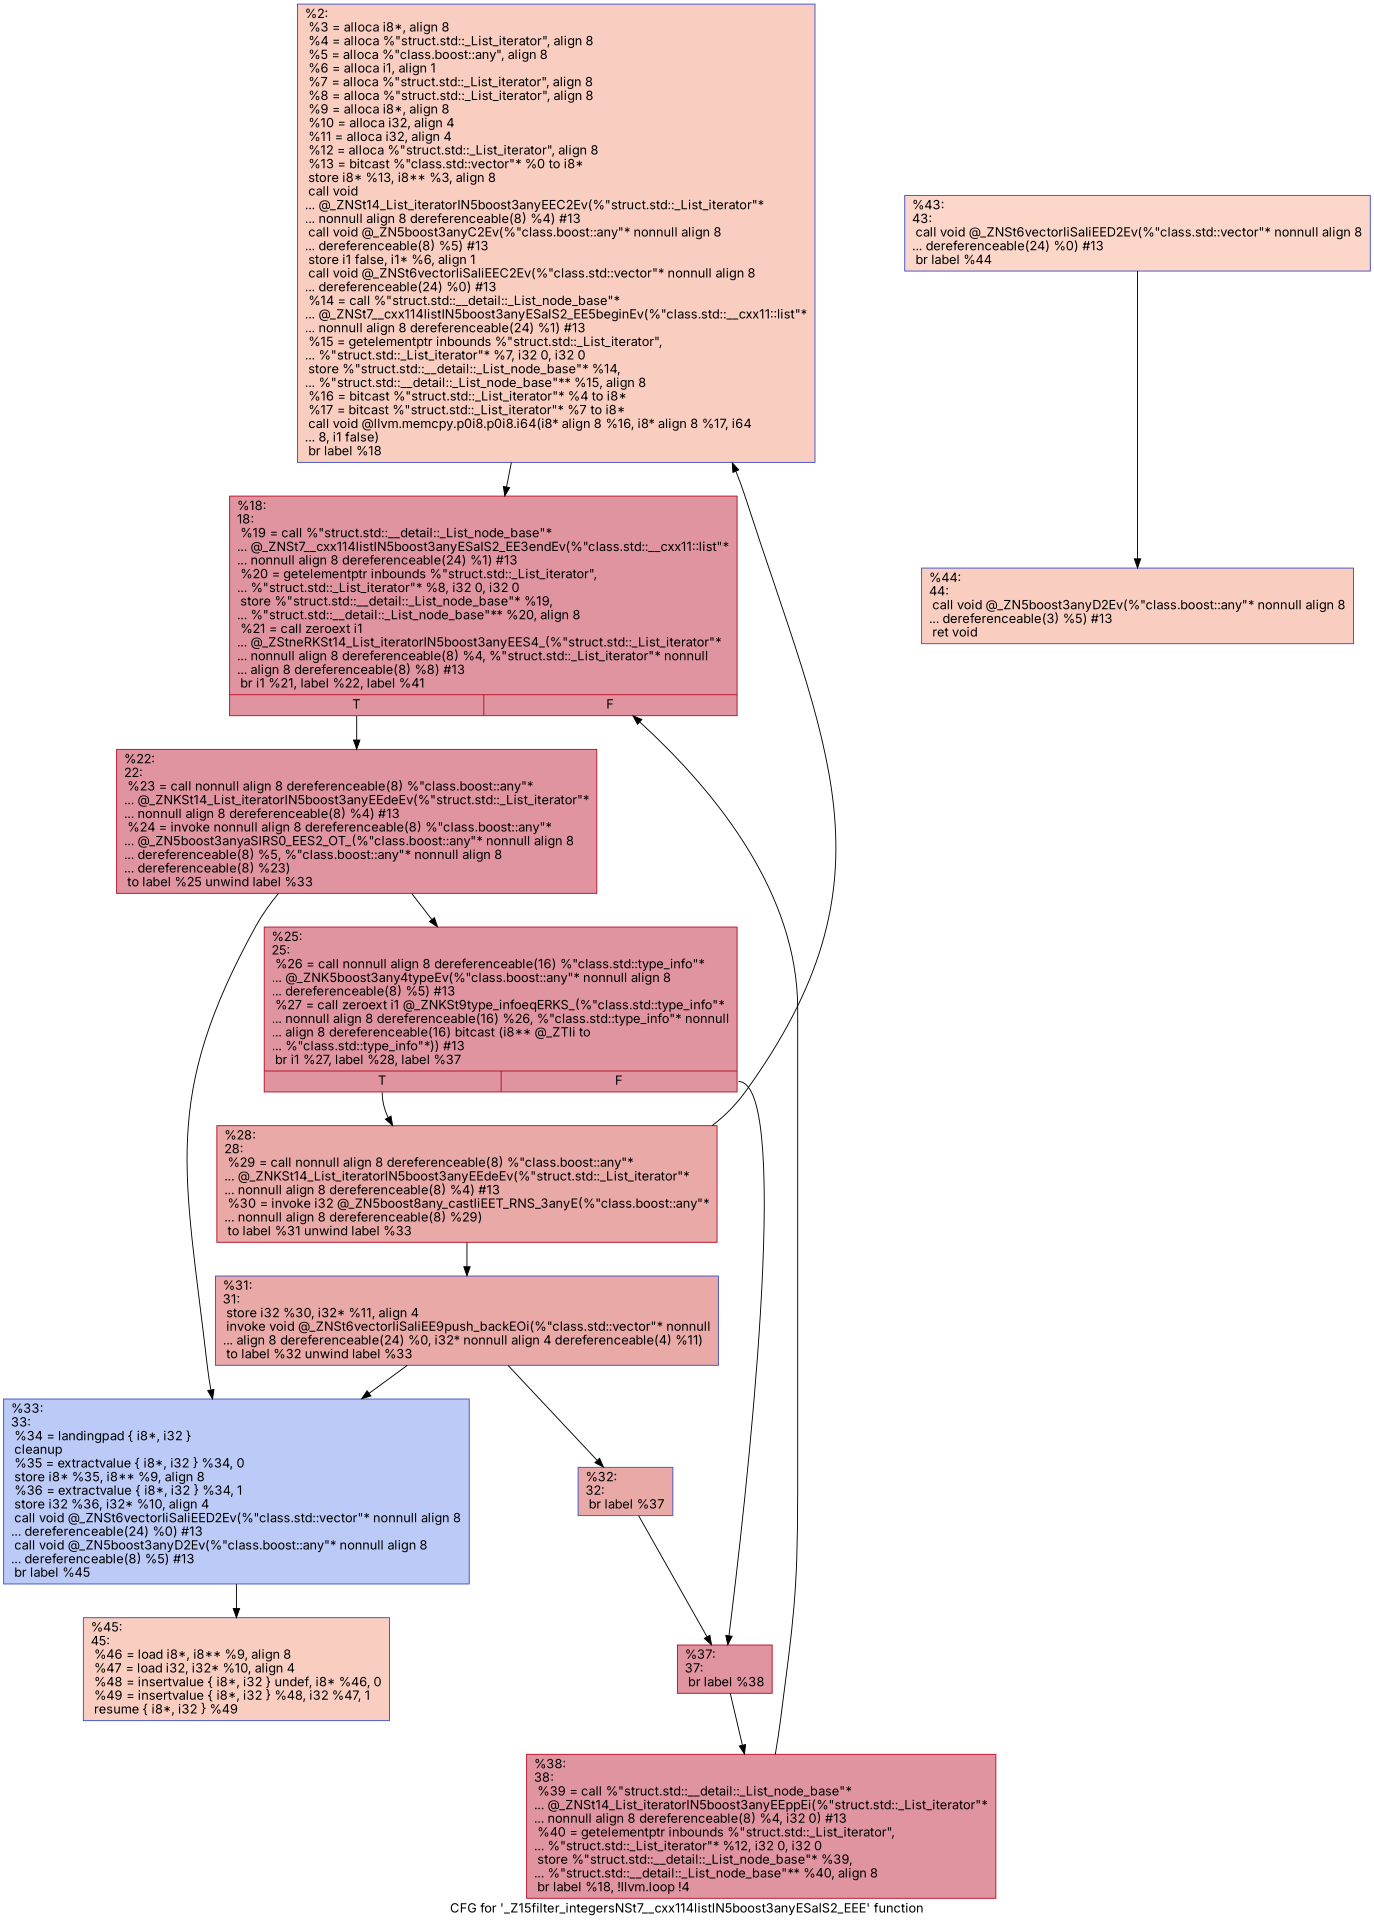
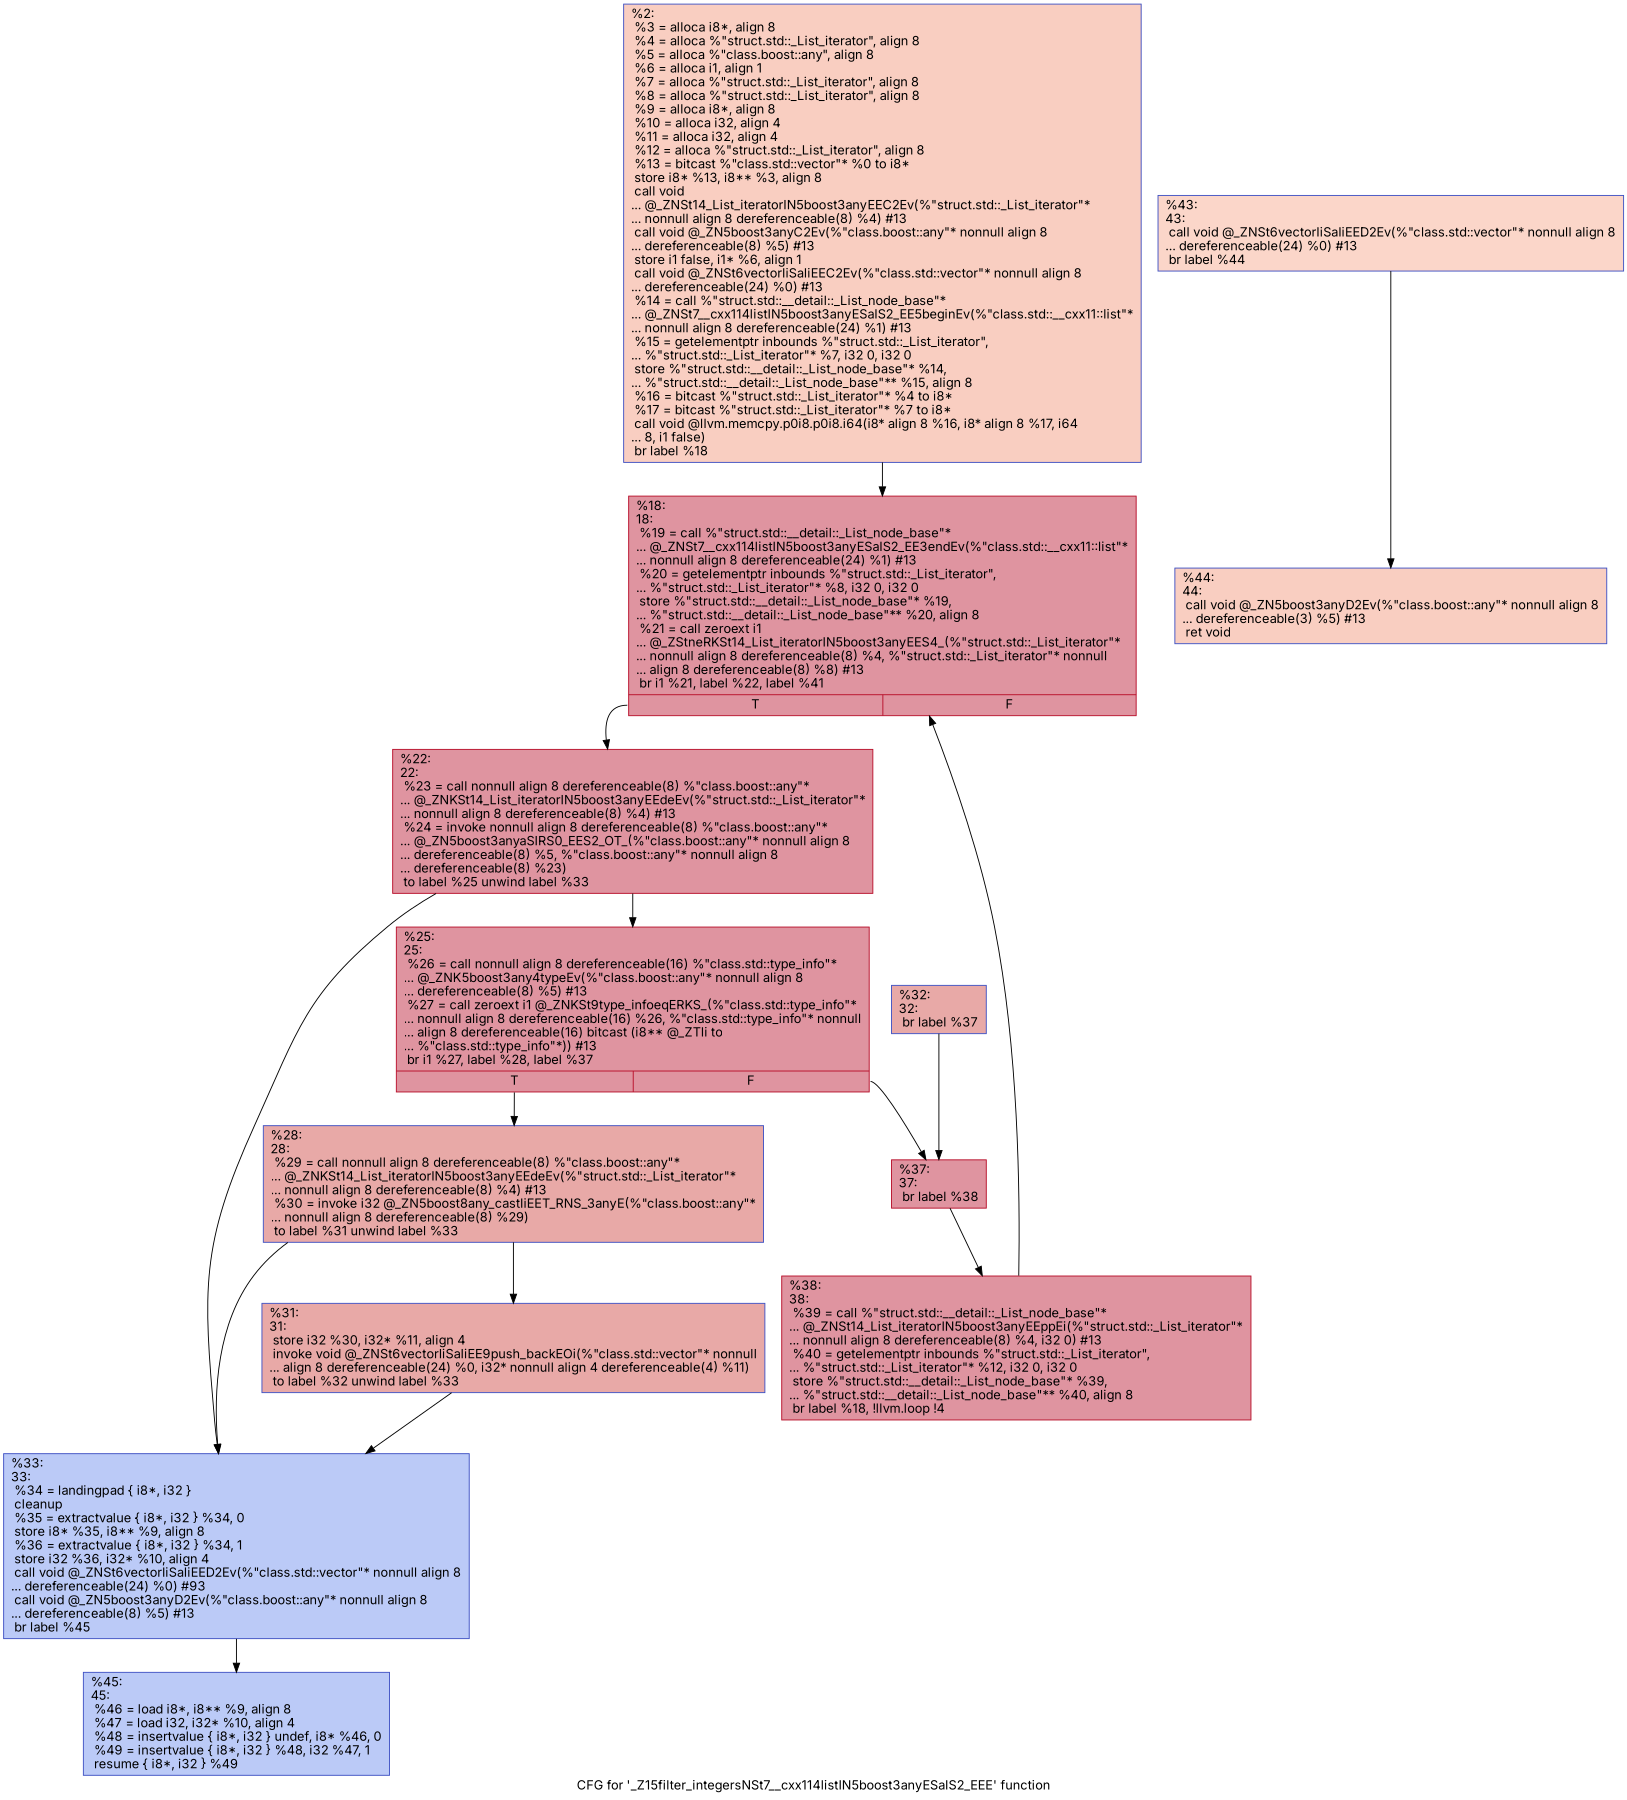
(834, 808) -> (226, 1333)
(467, 1184) -> (513, 1184)
(553, 1413) -> none
(107, 1532) -> (108, 1587)
(236, 1669) -> (236, 1724)
